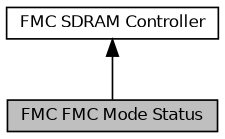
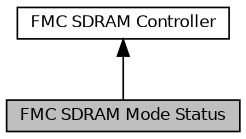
(112, 116) -> (123, 116)
